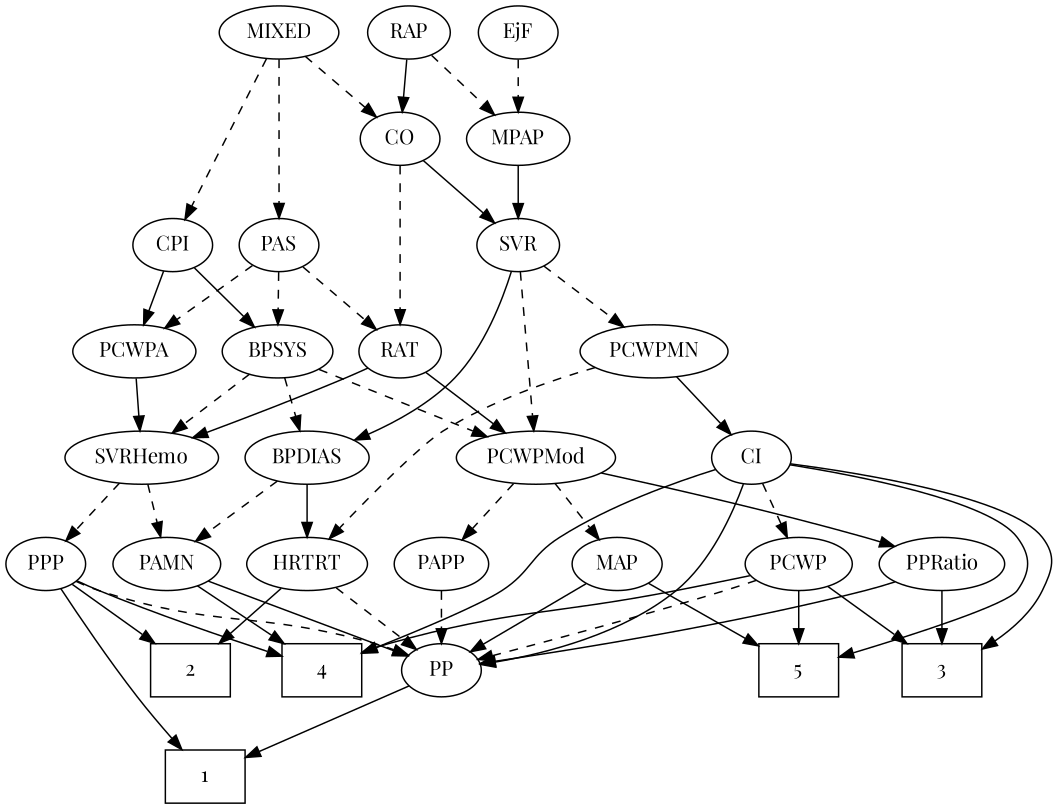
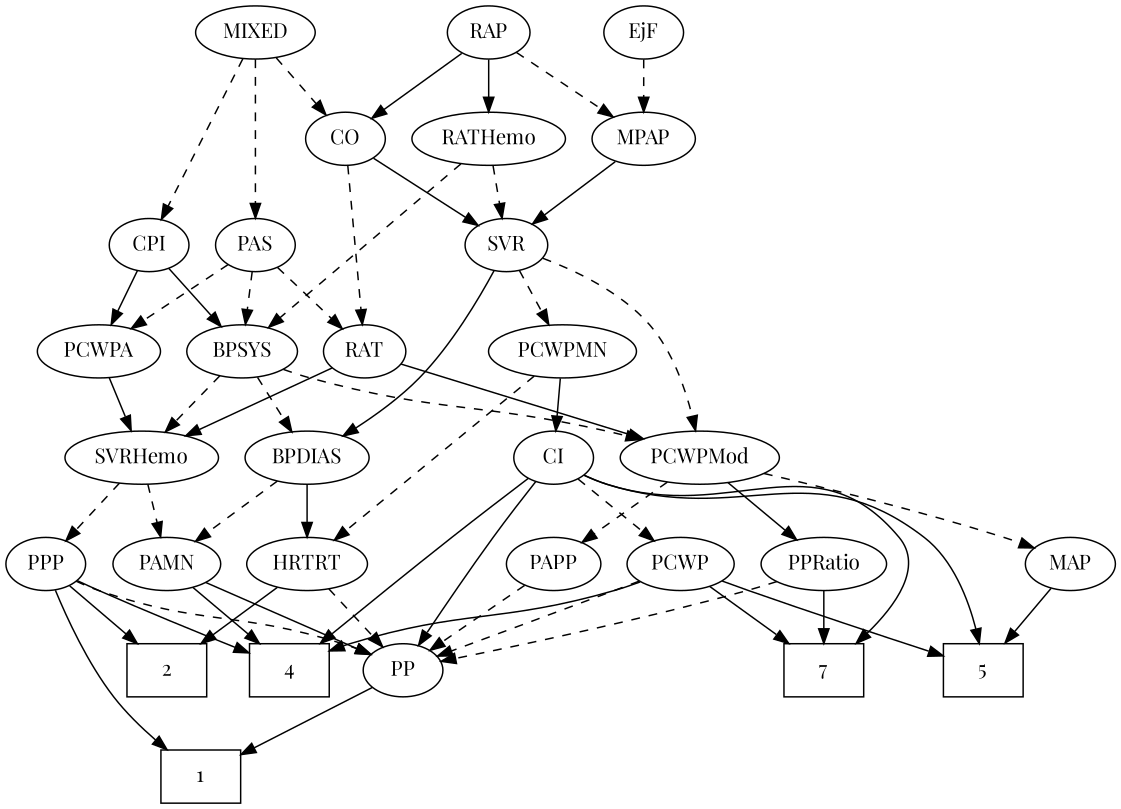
none -> (489, 139)
(514, 626) -> none
(696, 627) -> (617, 623)
(942, 670) -> (824, 670)
